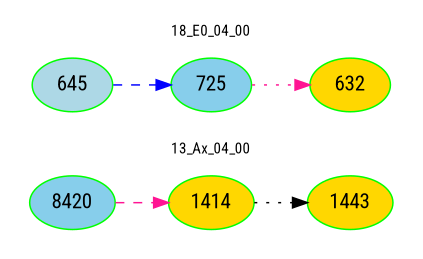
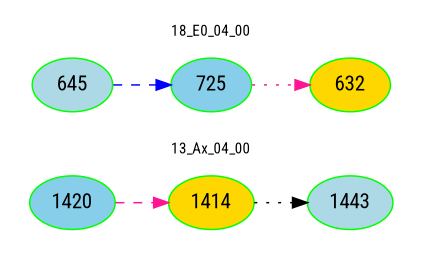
(72, 203) -> (72, 203)
(350, 203) -> (350, 203)
